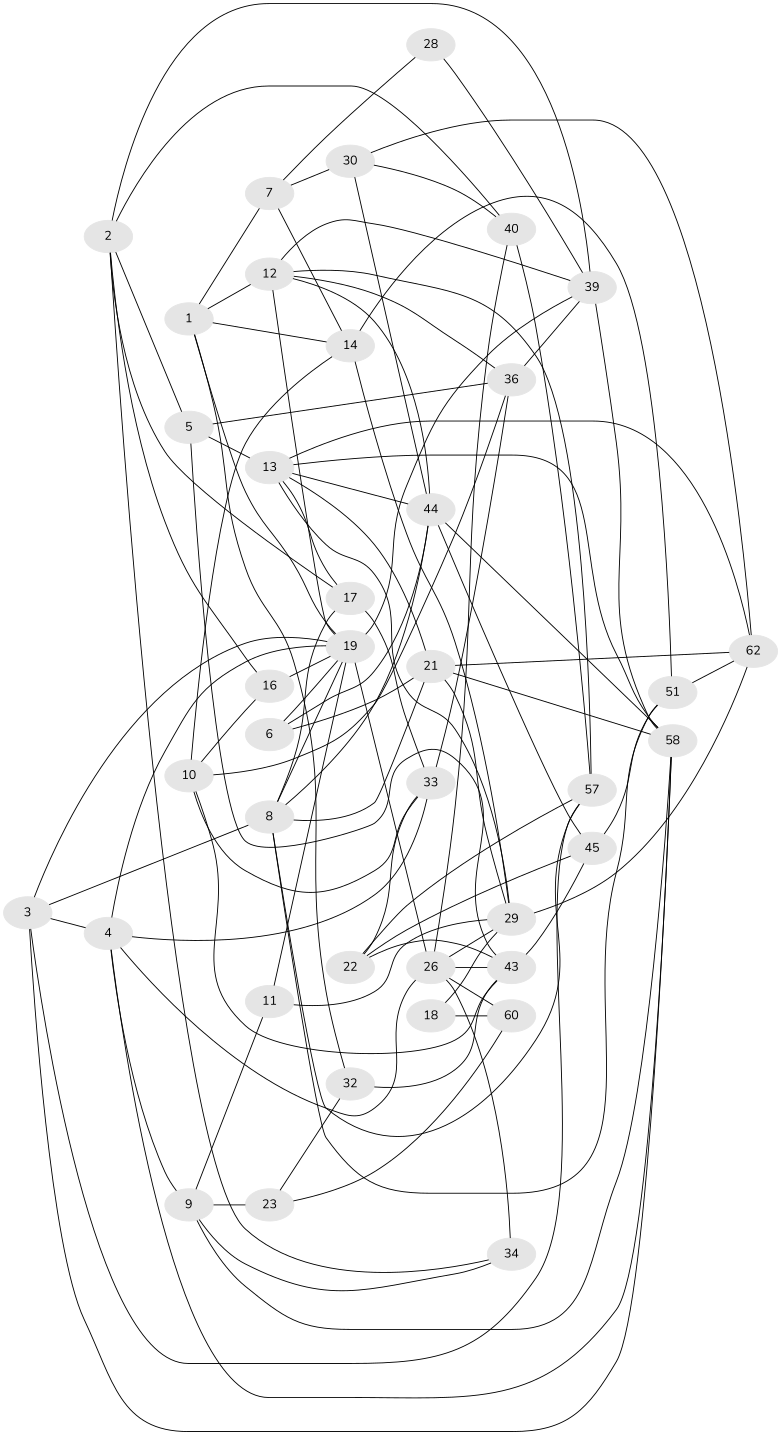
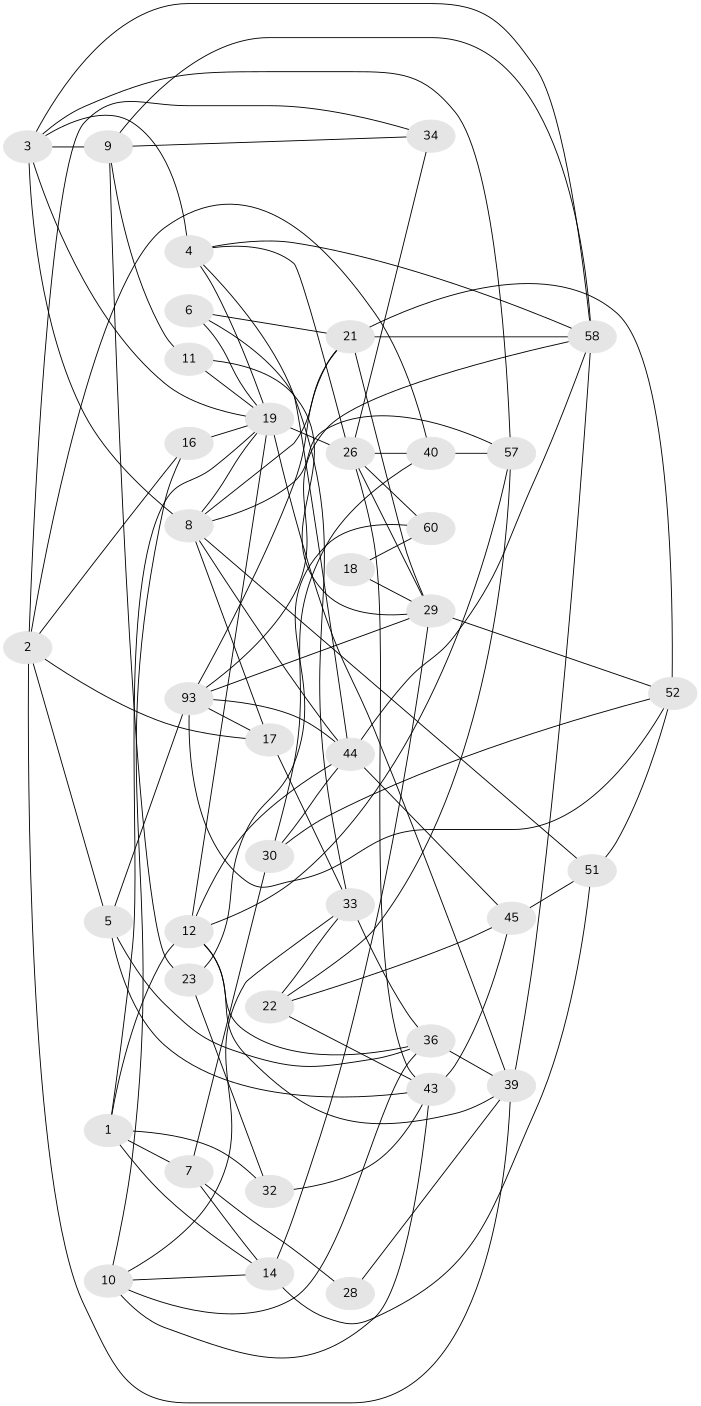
(270, 468) -> (189, 699)
(753, 651) -> (673, 693)
(142, 1110) -> (67, 147)
